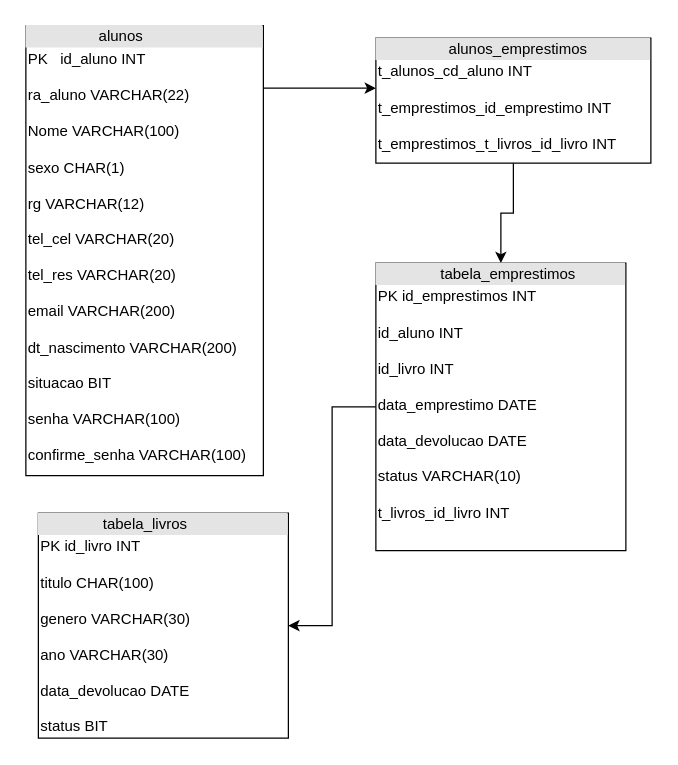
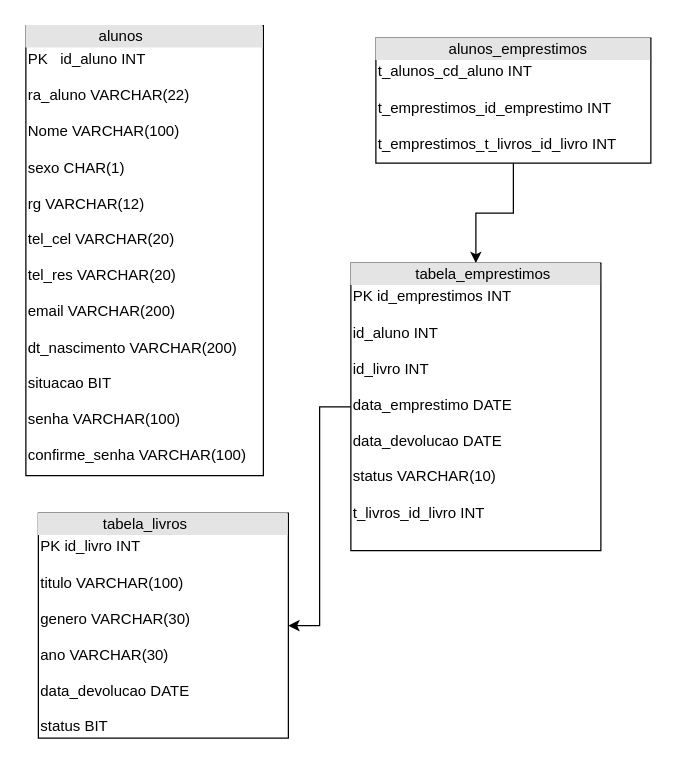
(316, 88) -> none
(501, 407) -> (476, 407)
(114, 576) -> (114, 576)
